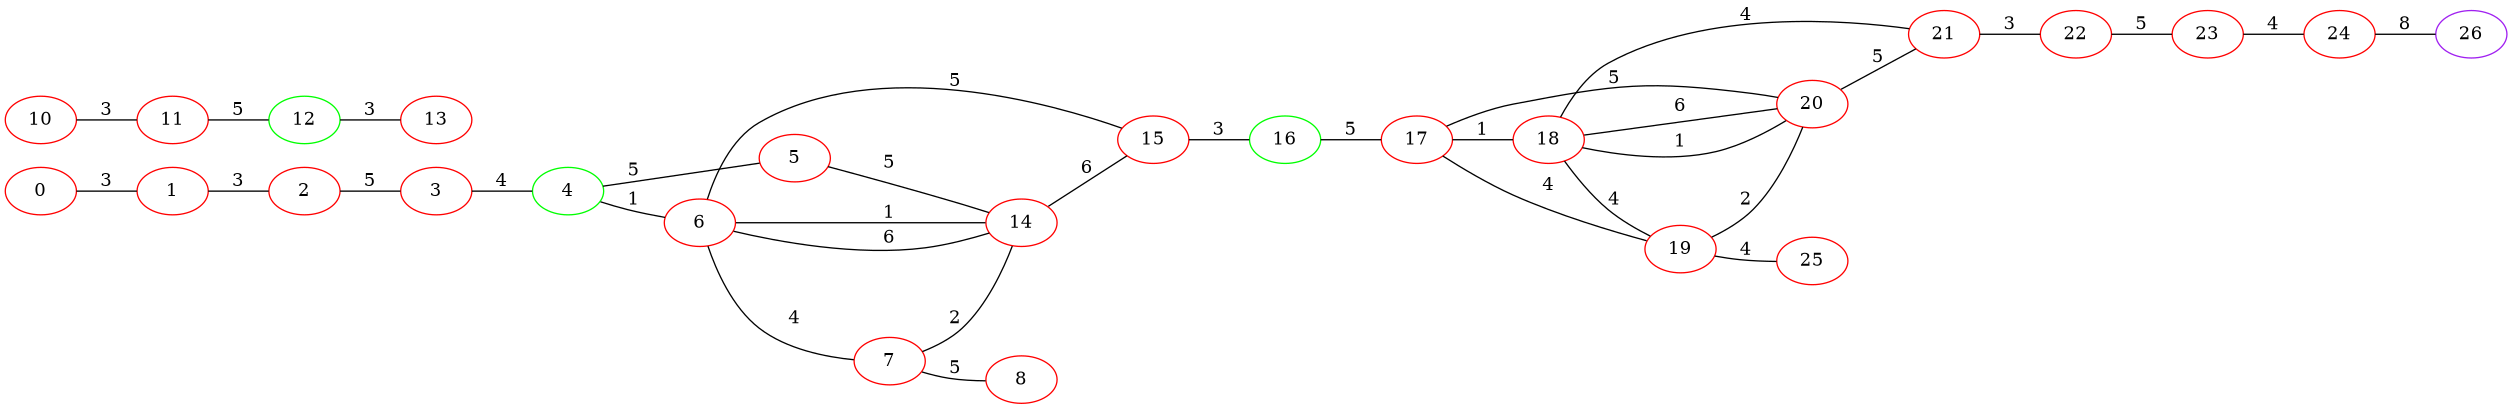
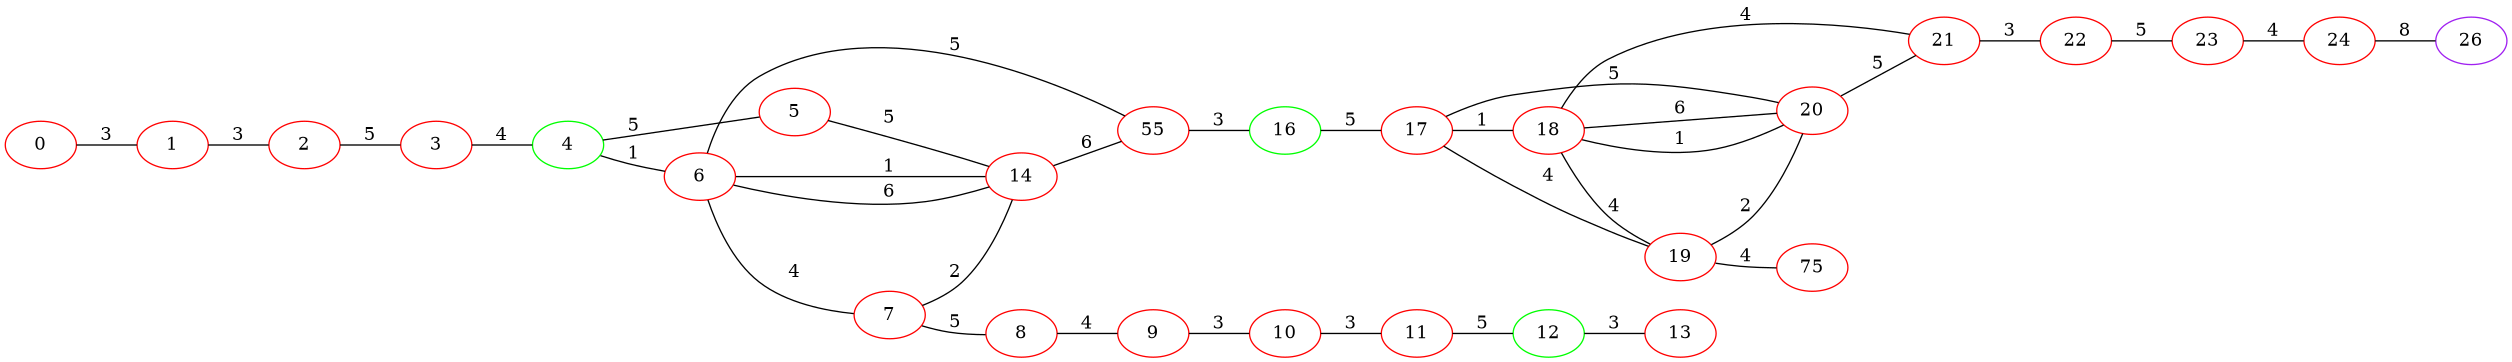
(1153, 140) -> (1153, 130)
(1812, 261) -> (1812, 268)
none -> (1153, 333)
